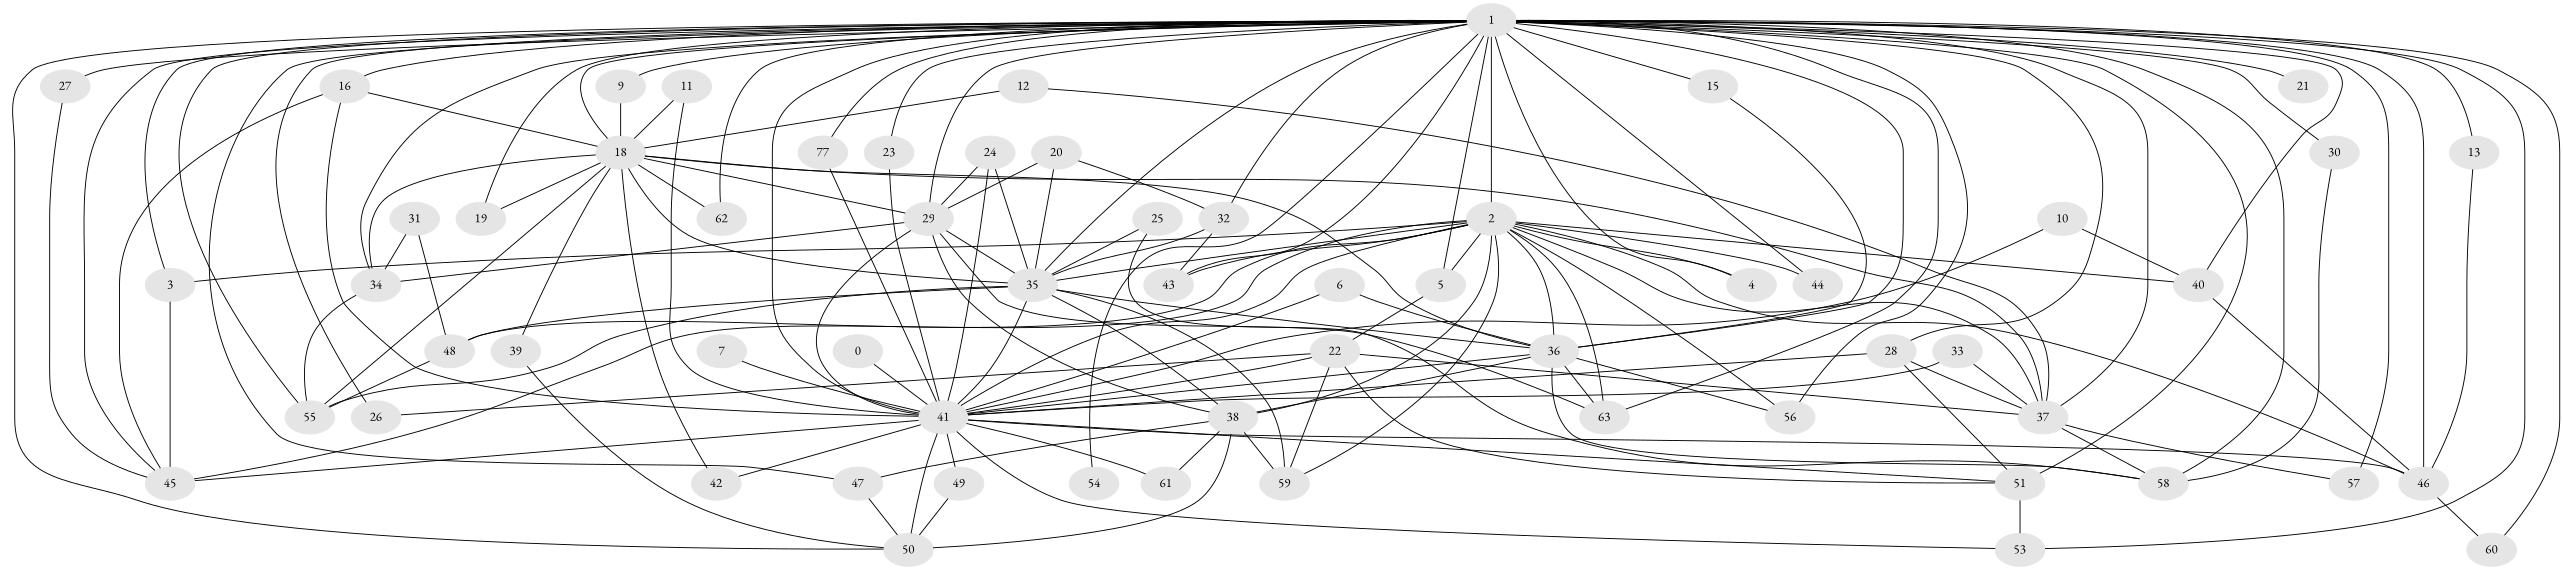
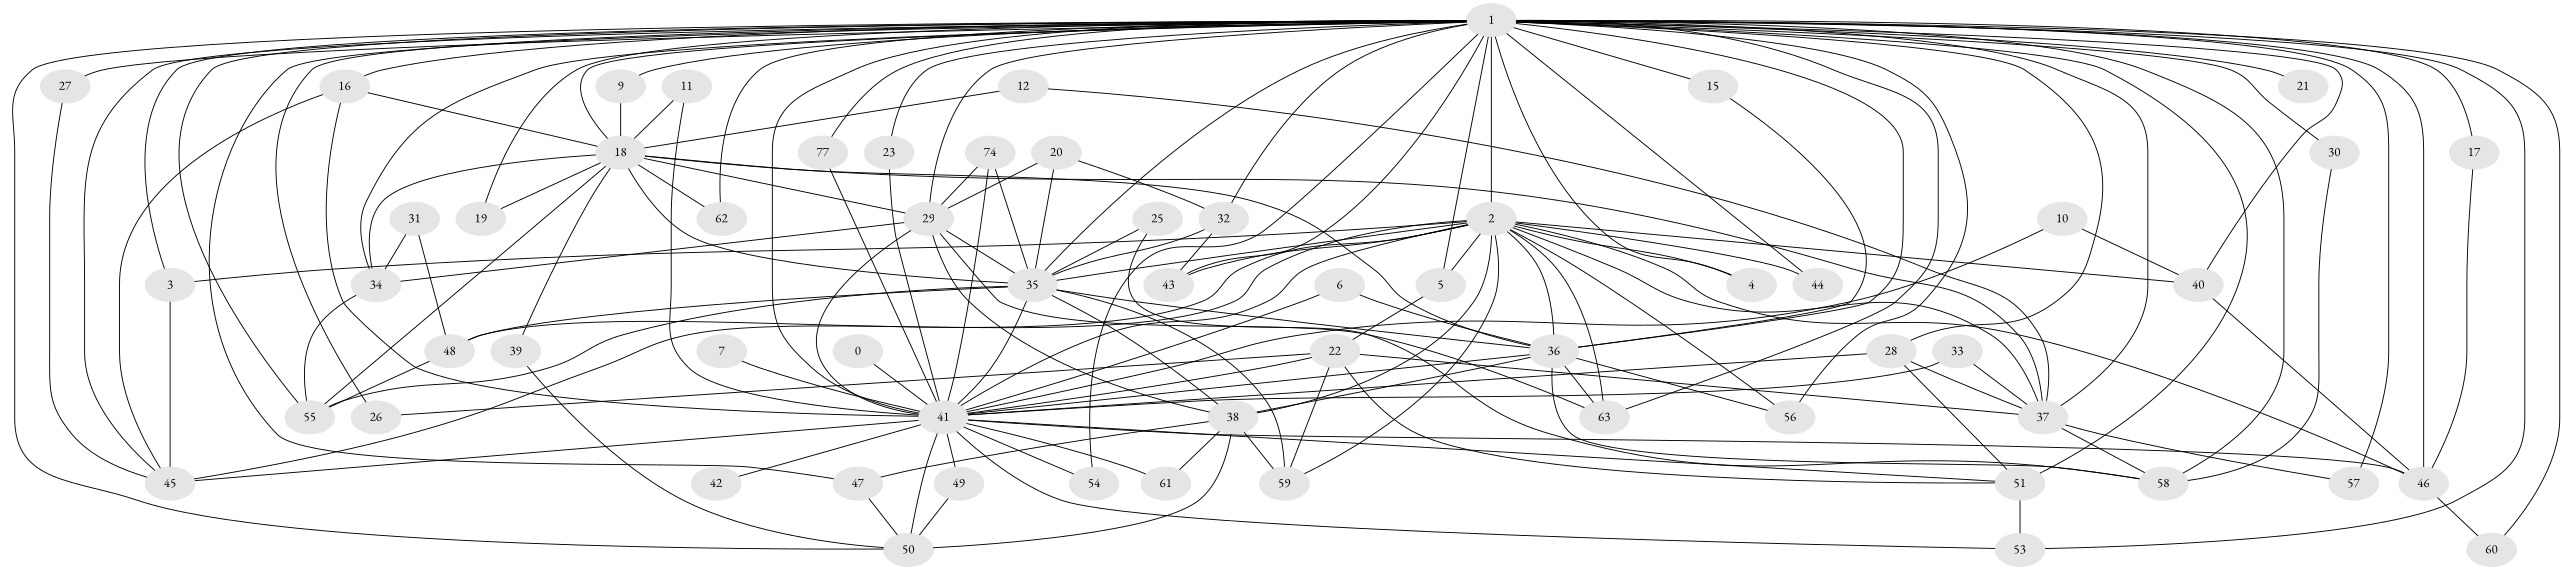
(990, 153) -> (990, 153)
(2474, 153) -> (2474, 153)
(650, 339) -> none
none -> (1008, 446)
